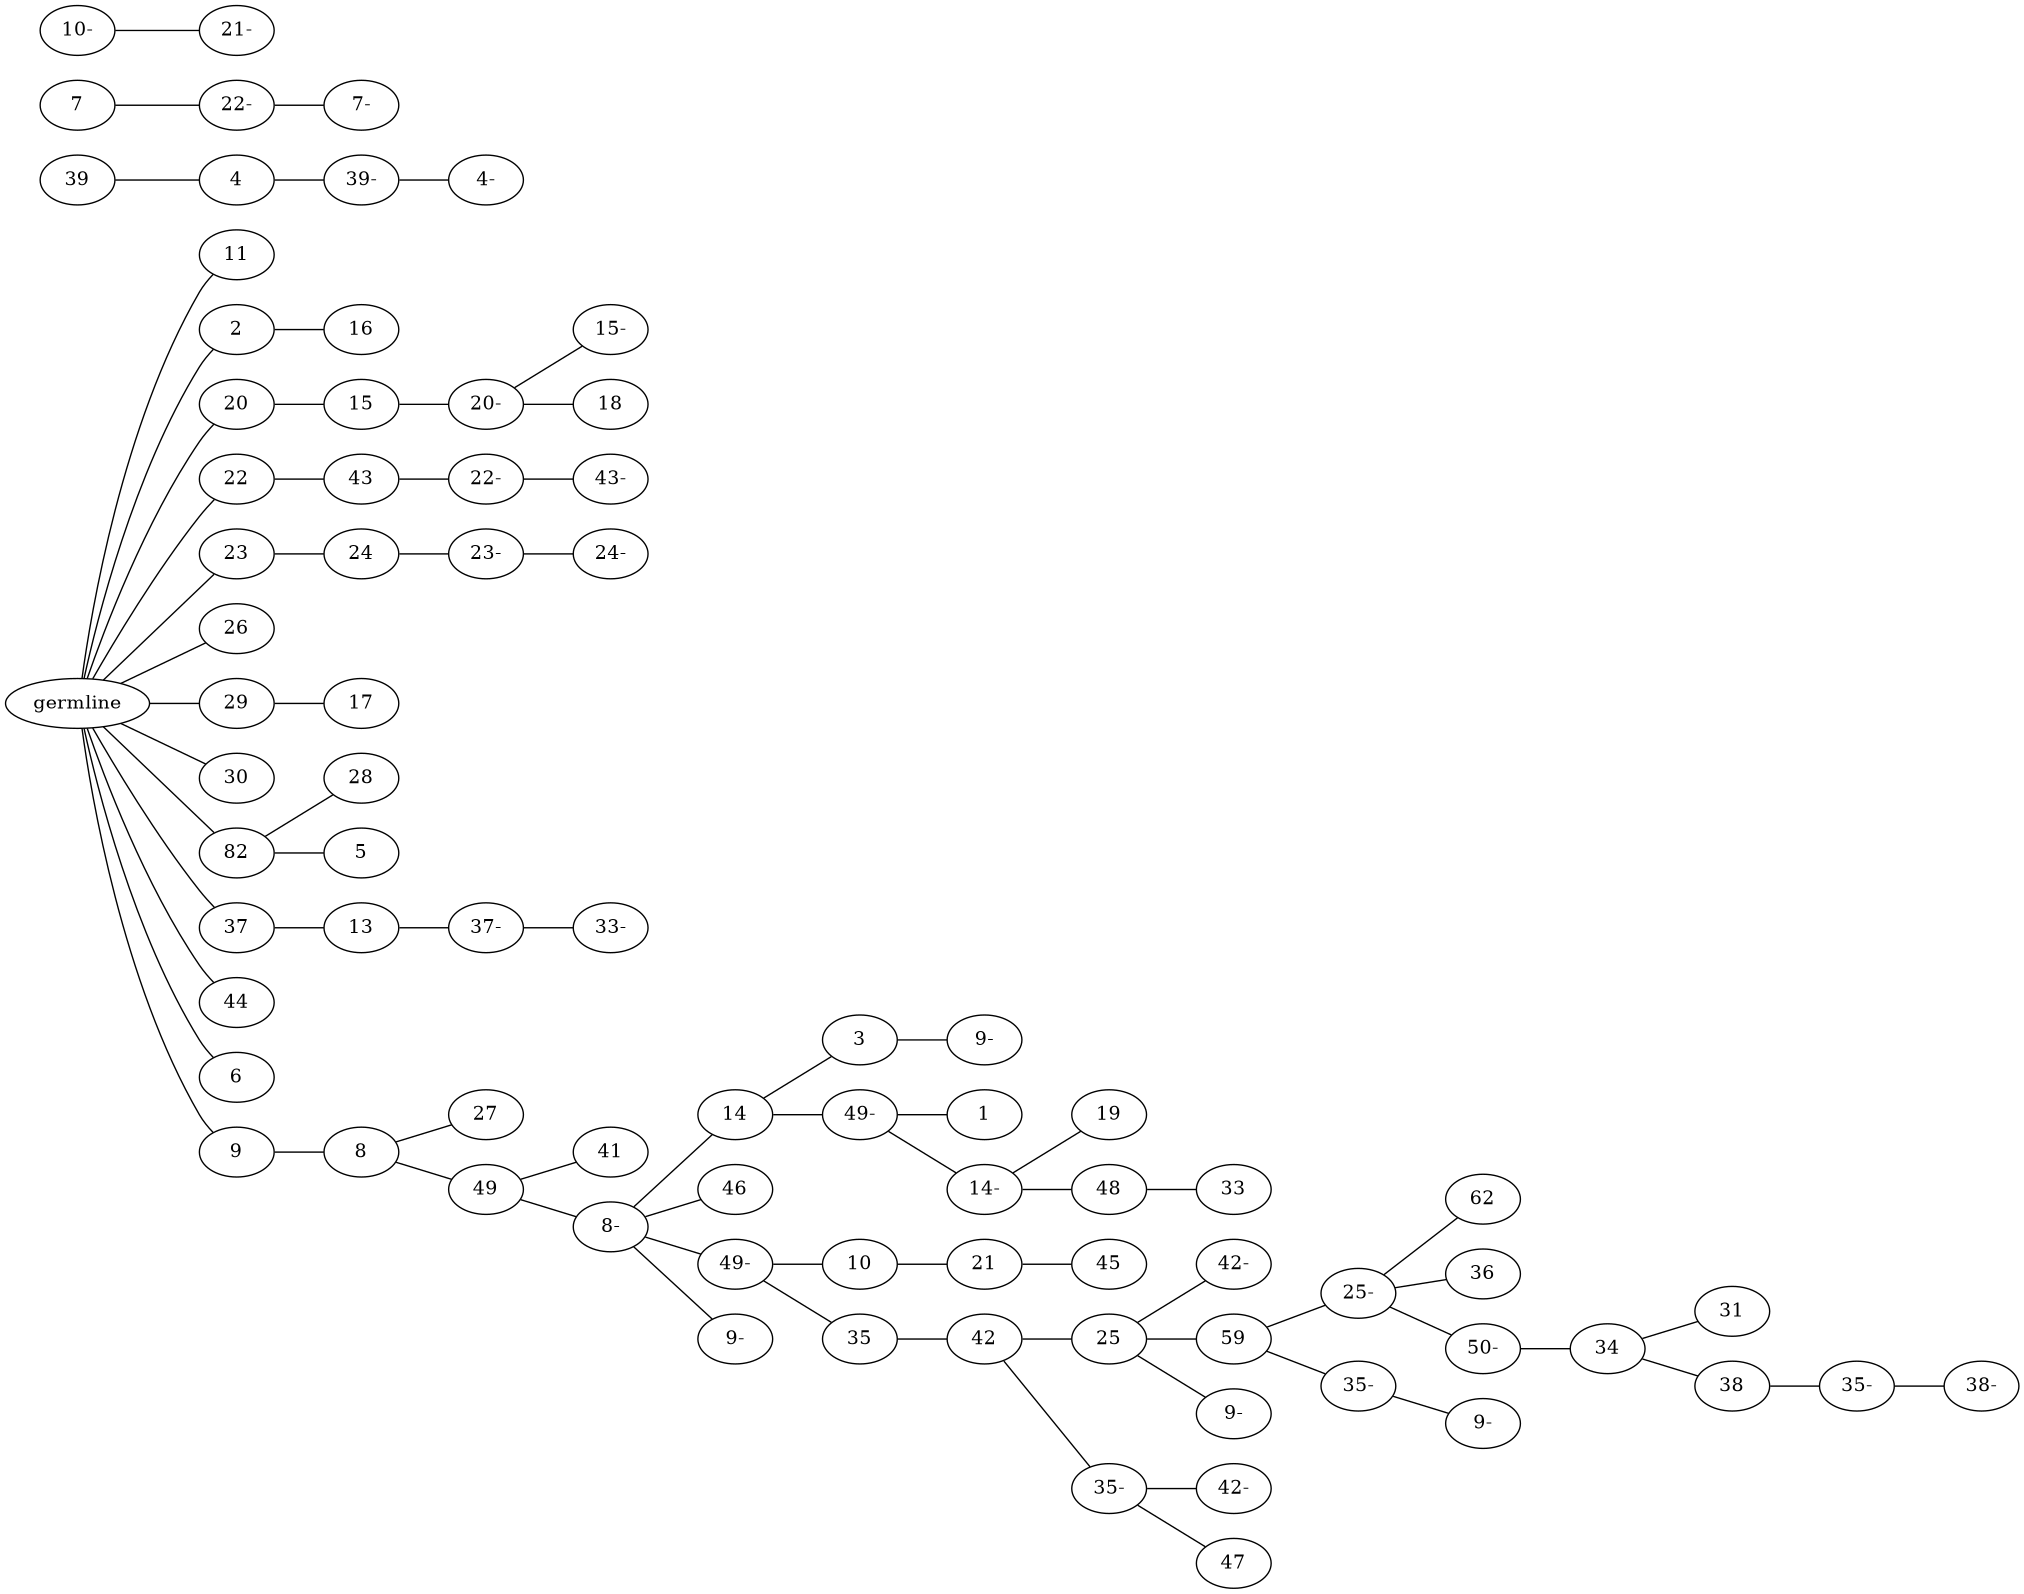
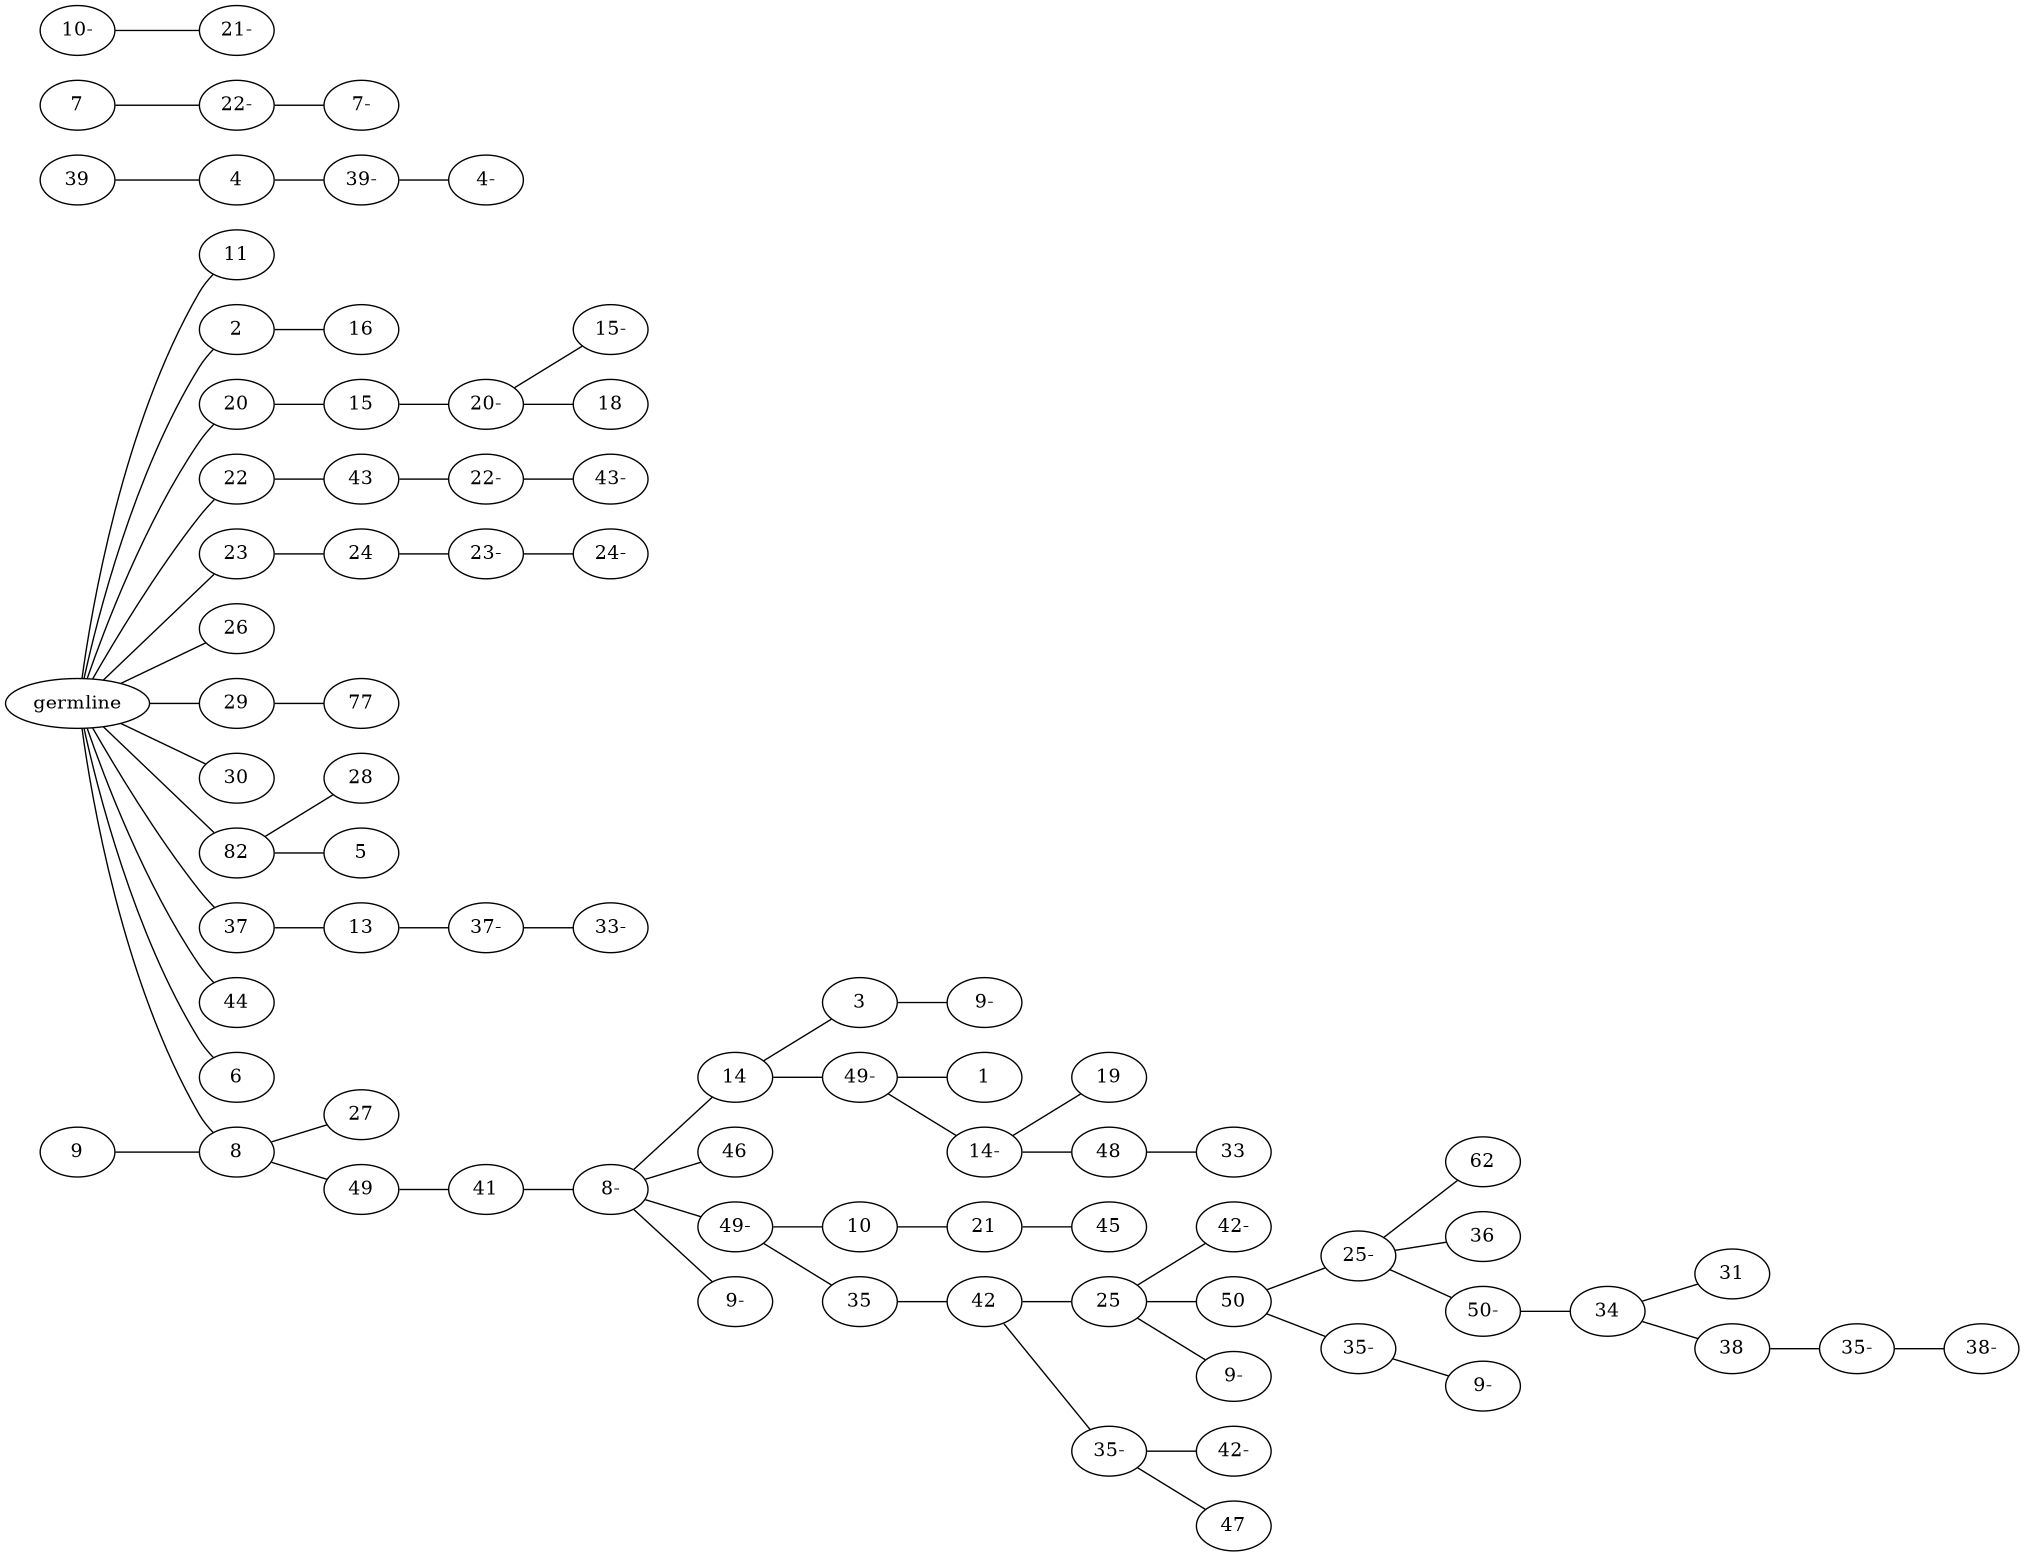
(361, 703) -> (361, 703)
(127, 938) -> (127, 938)
(549, 1208) -> (549, 1189)
(1234, 1339) -> (1234, 1302)
